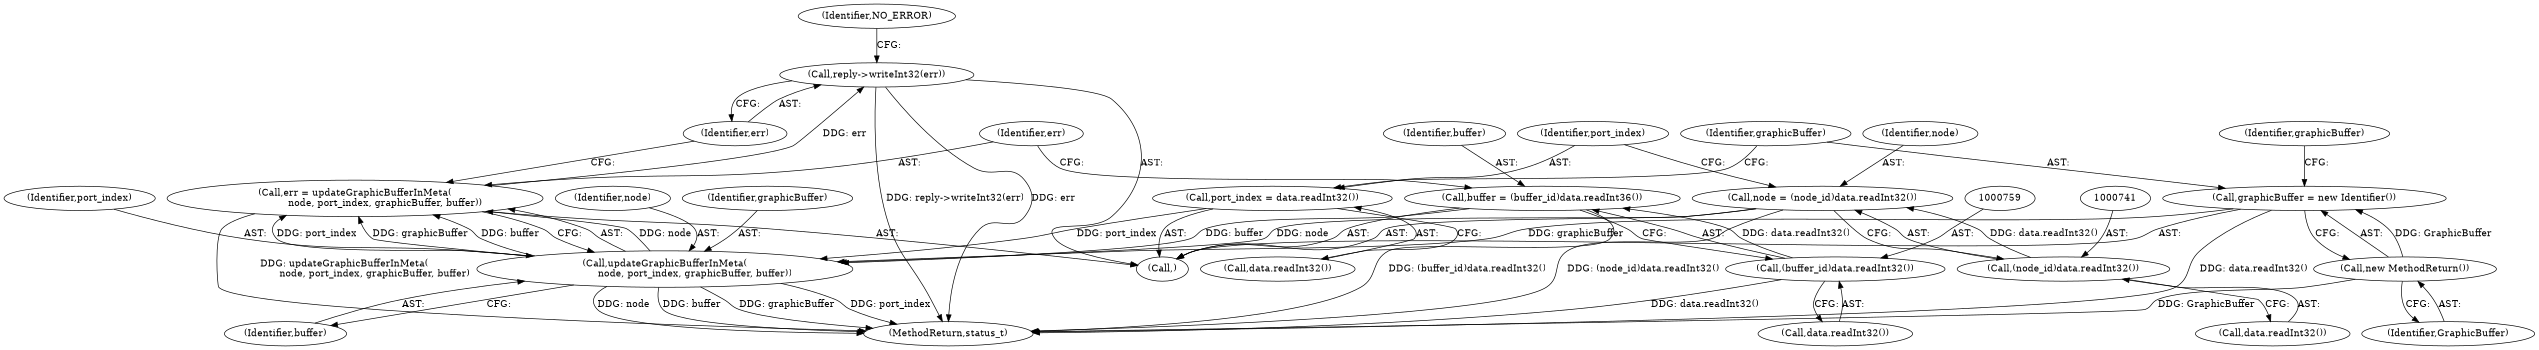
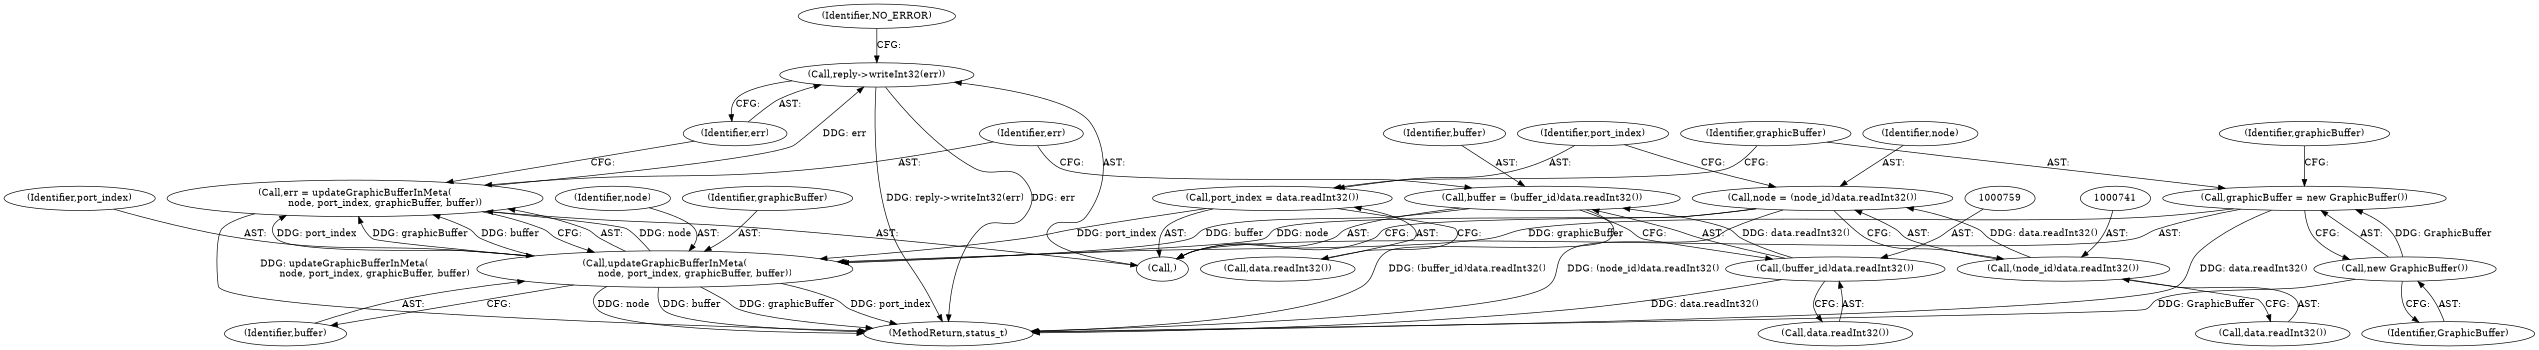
(1141, 160) -> (1101, 184)
(1542, 198) -> (1542, 198)
(2304, 198) -> (2304, 198)
(1399, 234) -> (1399, 234)
(2405, 269) -> (2405, 269)
